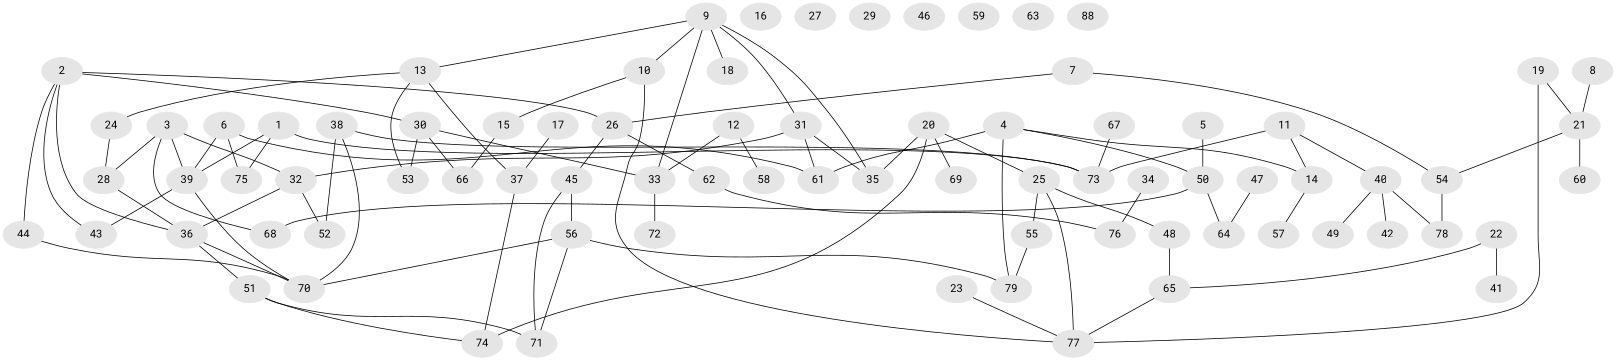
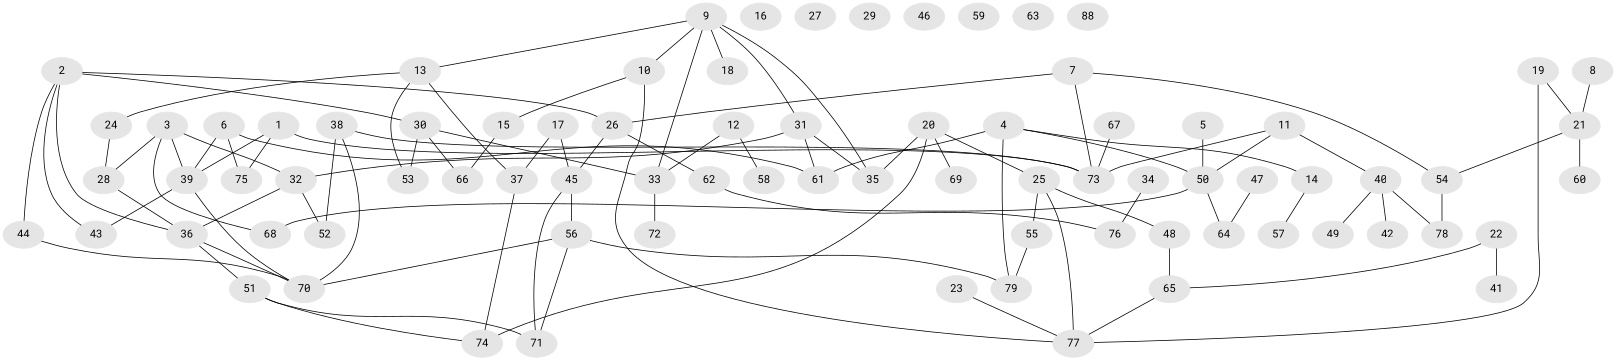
none -> (1083, 126)
none -> (565, 153)
(1298, 153) -> (1246, 151)
